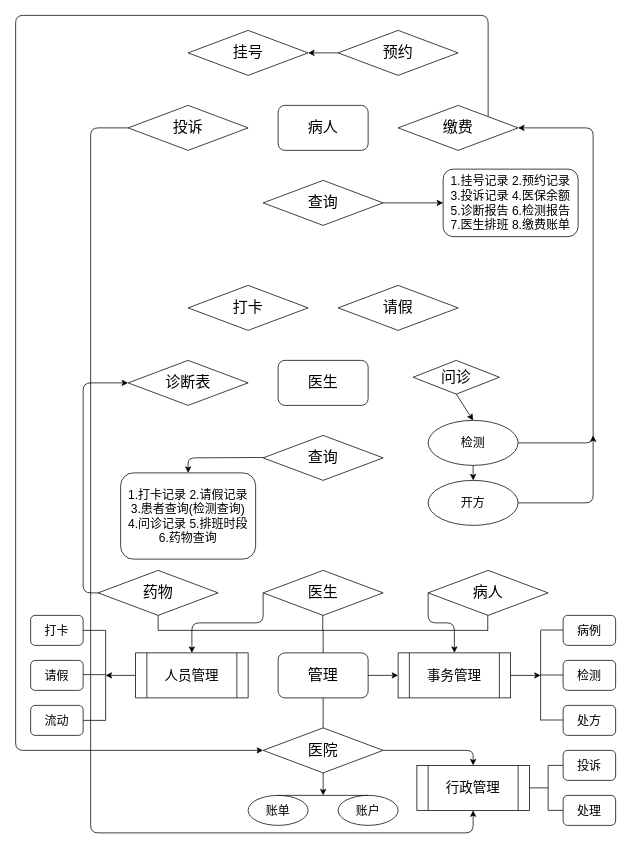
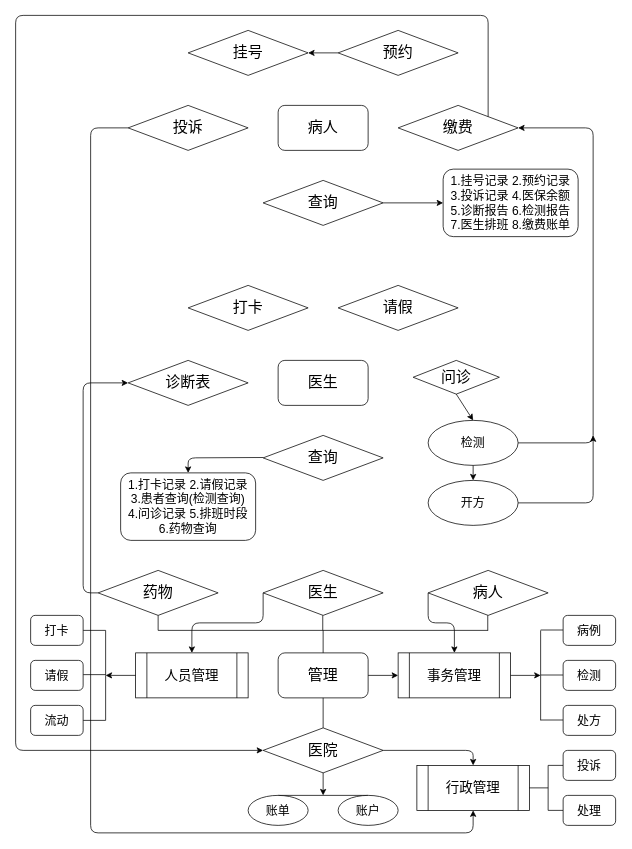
(188, 516) -> (188, 507)
